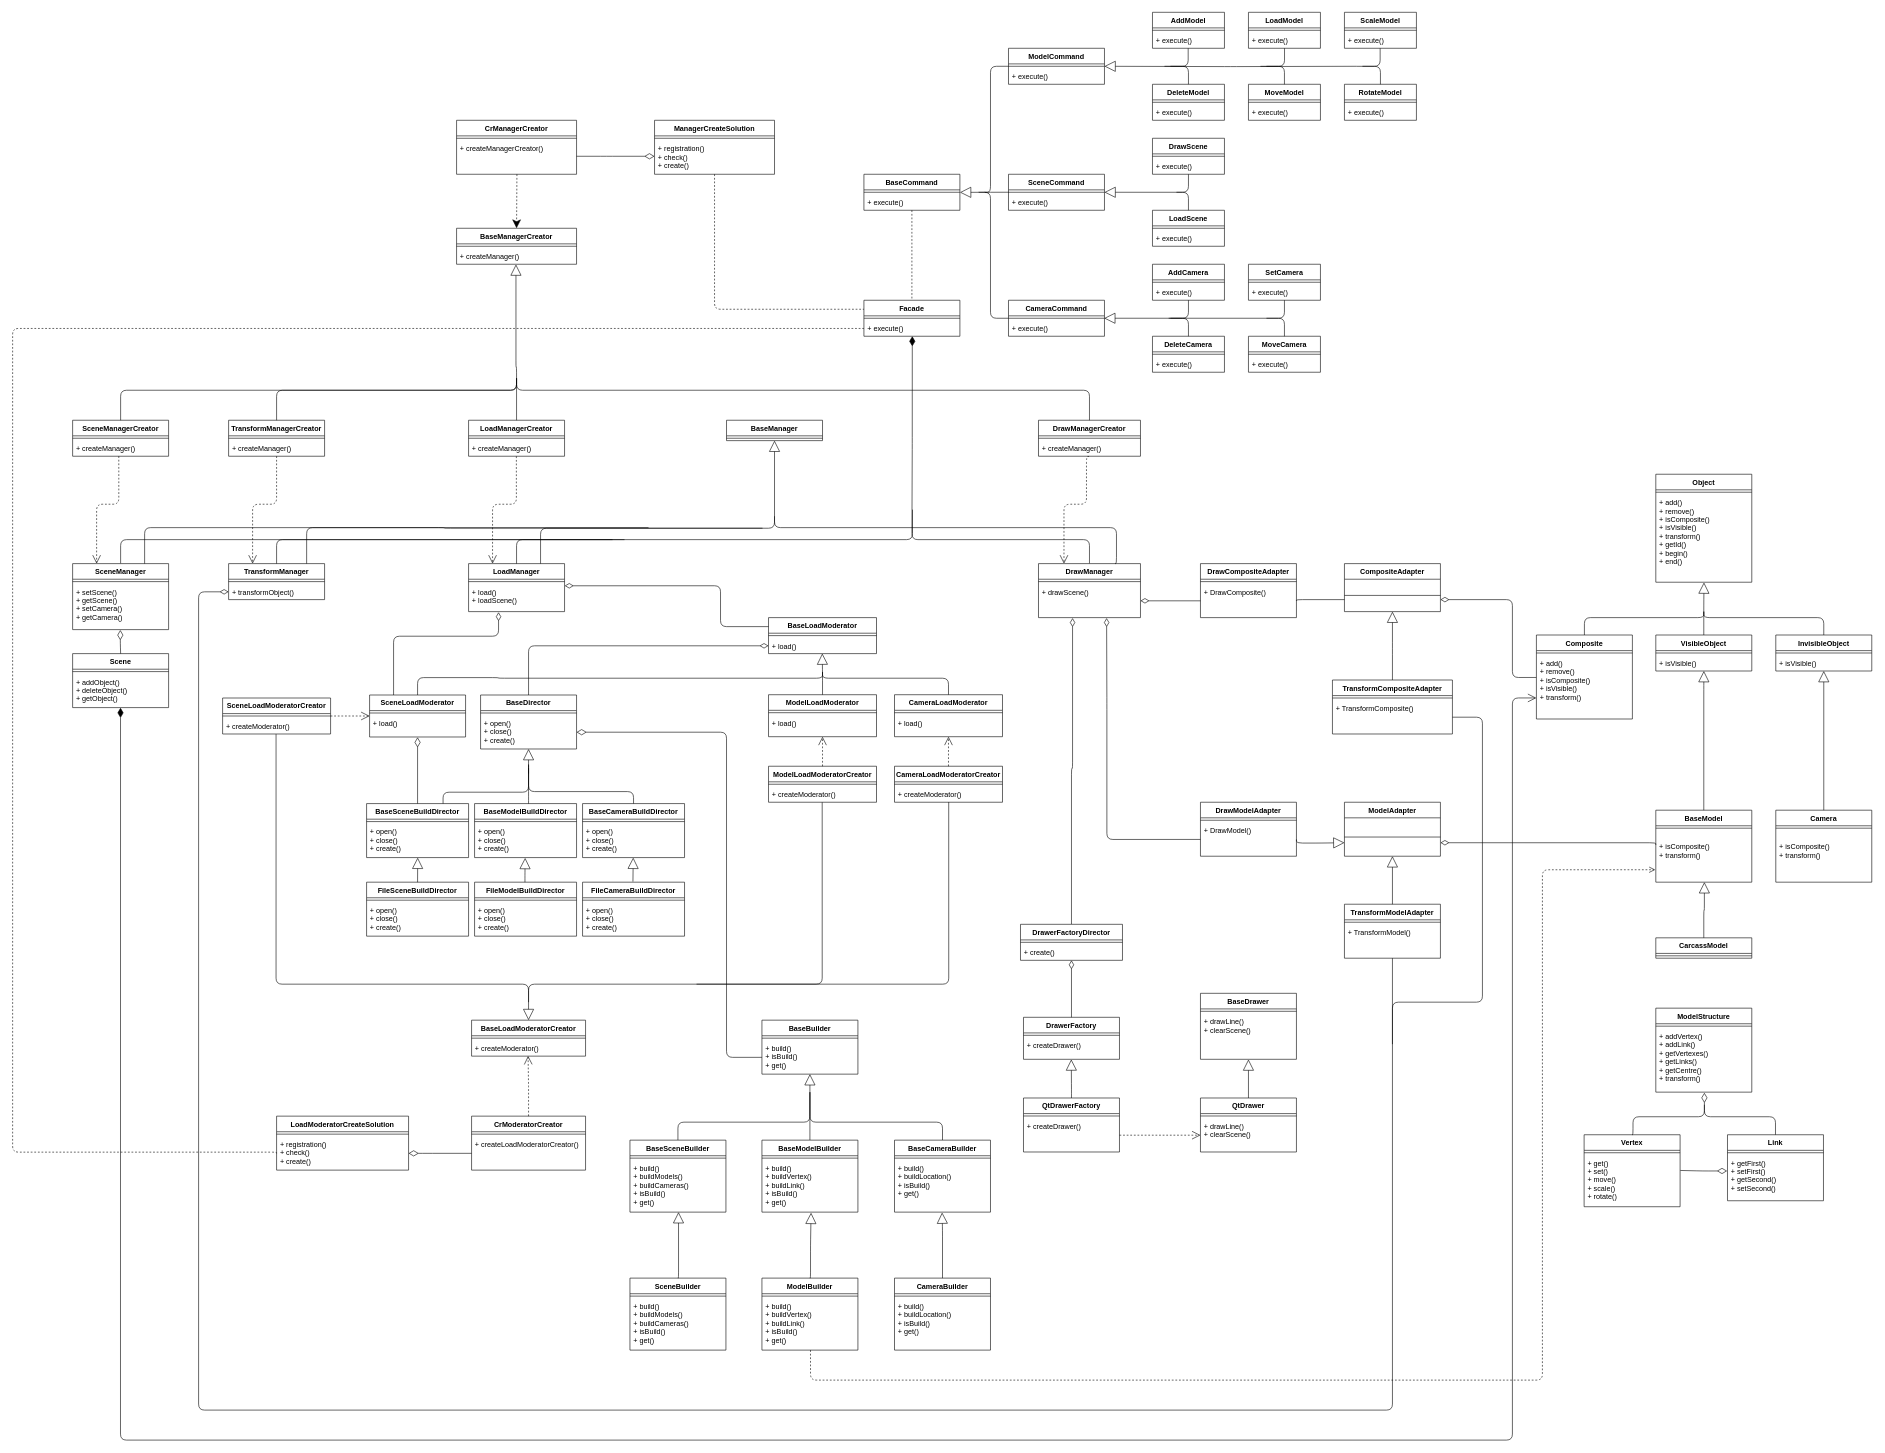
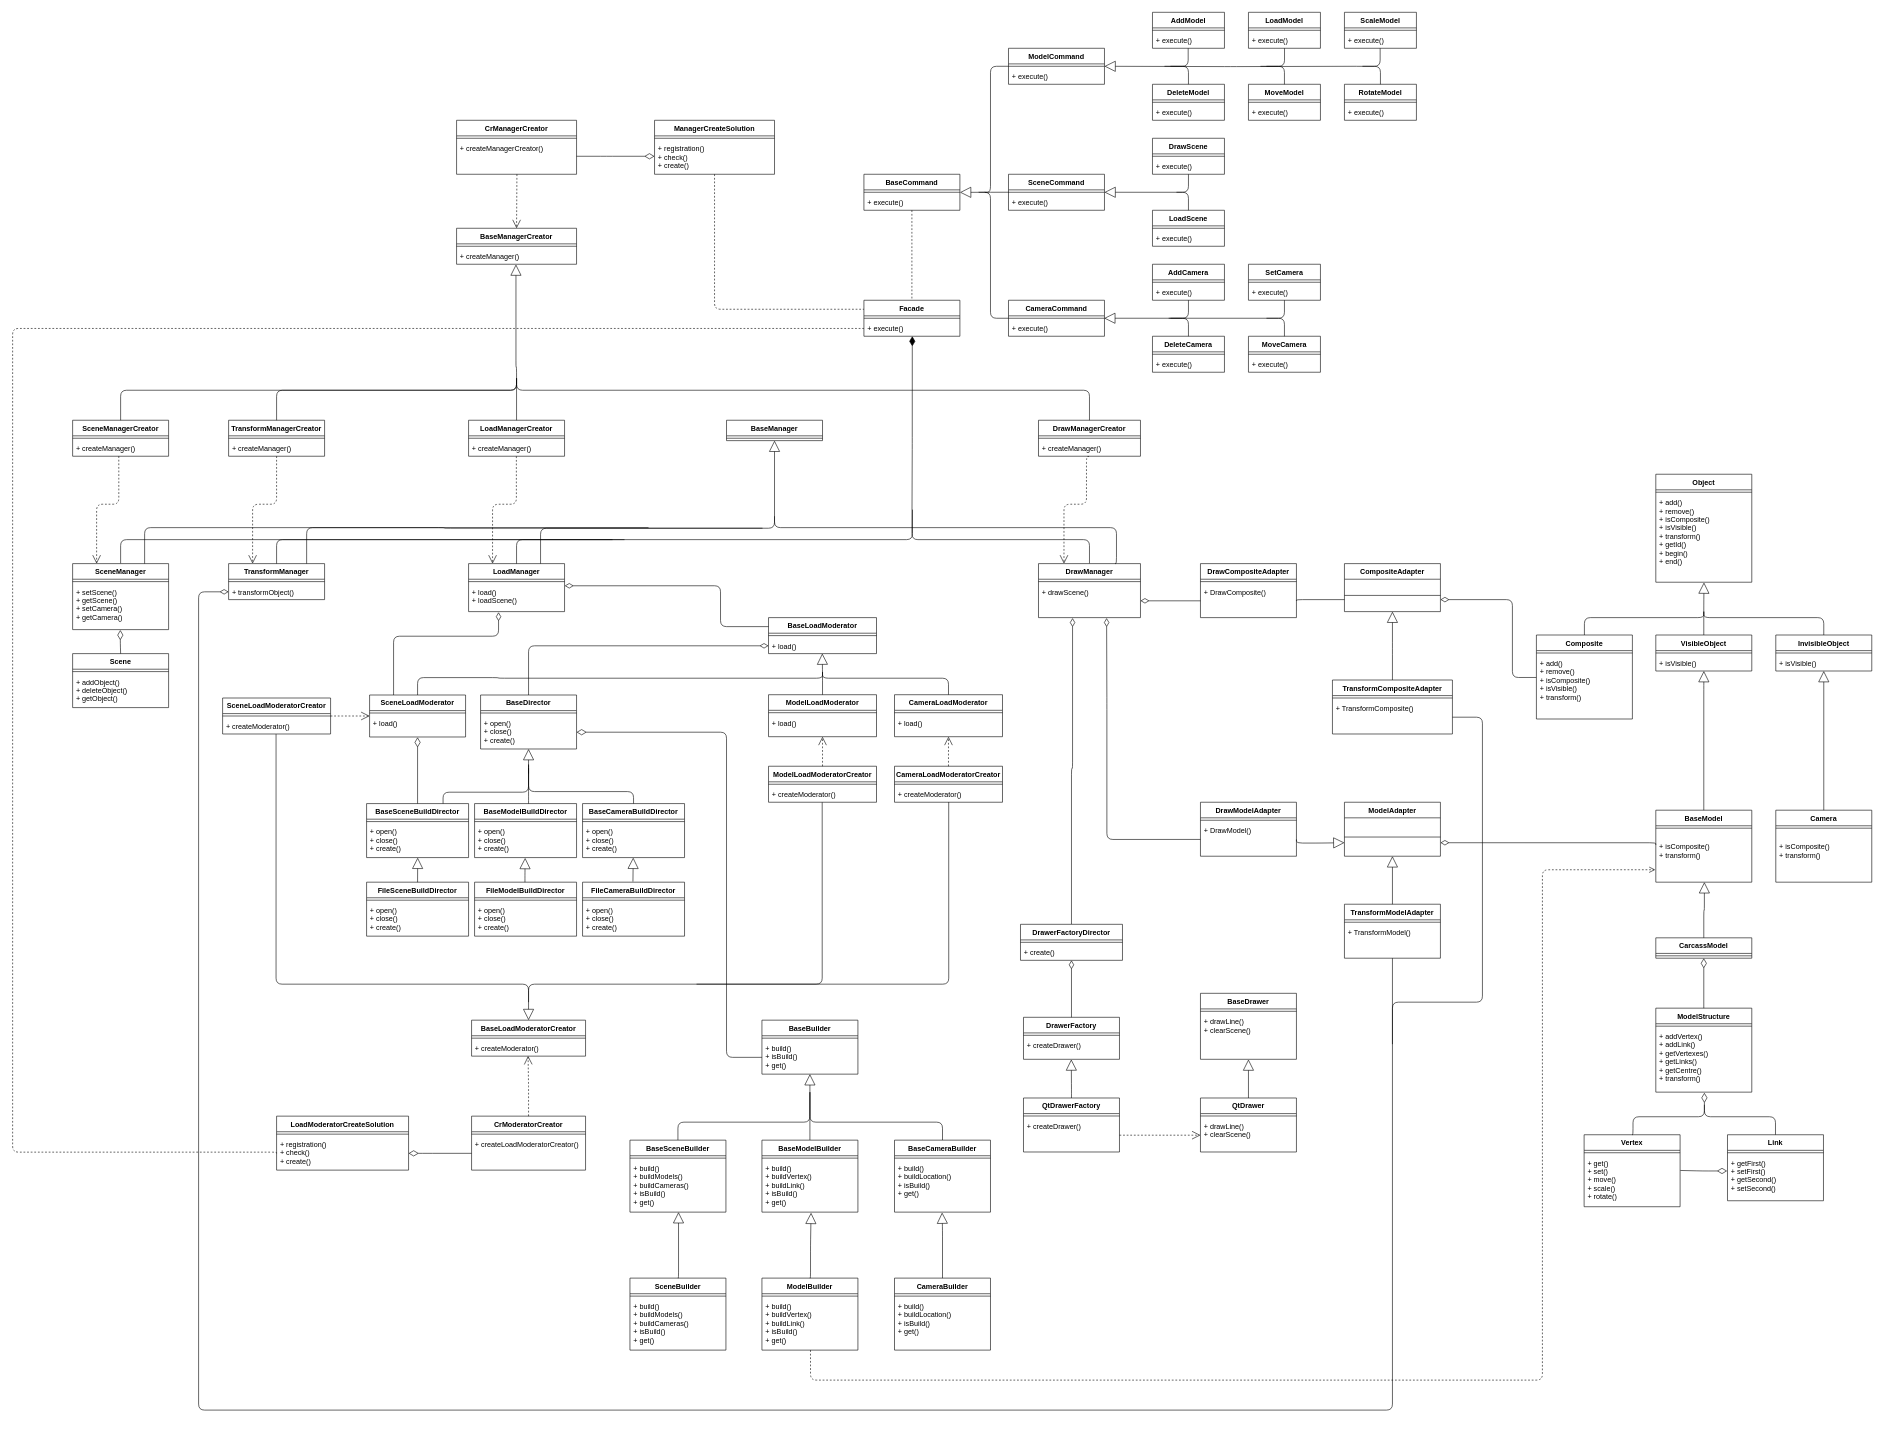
(516, 220) -> (516, 222)
none -> (1704, 988)
(1512, 1069) -> none
